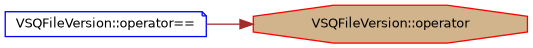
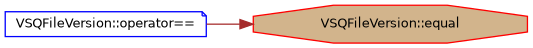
(390, 24) -> (390, 24)
